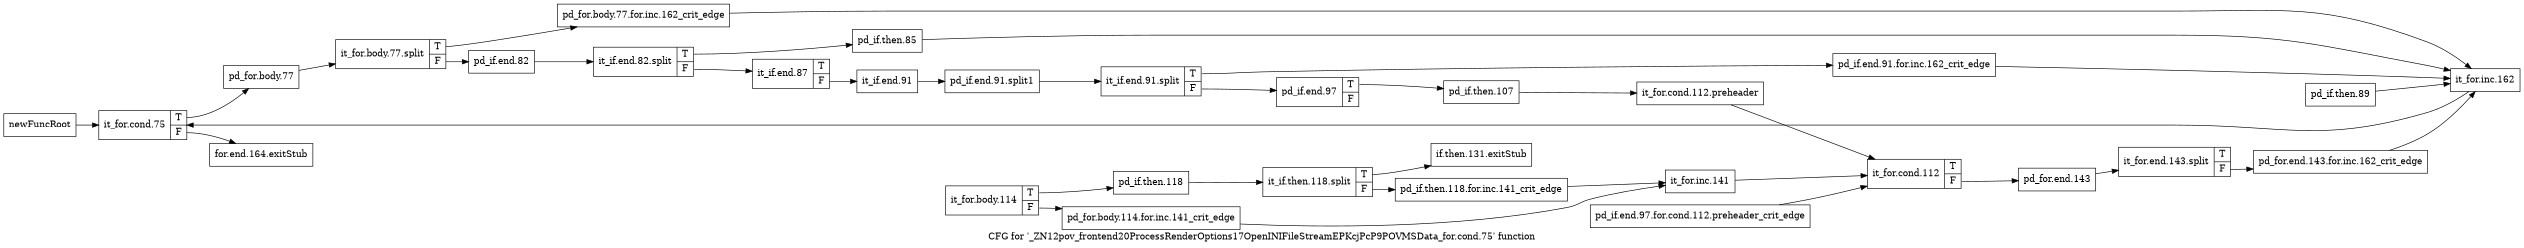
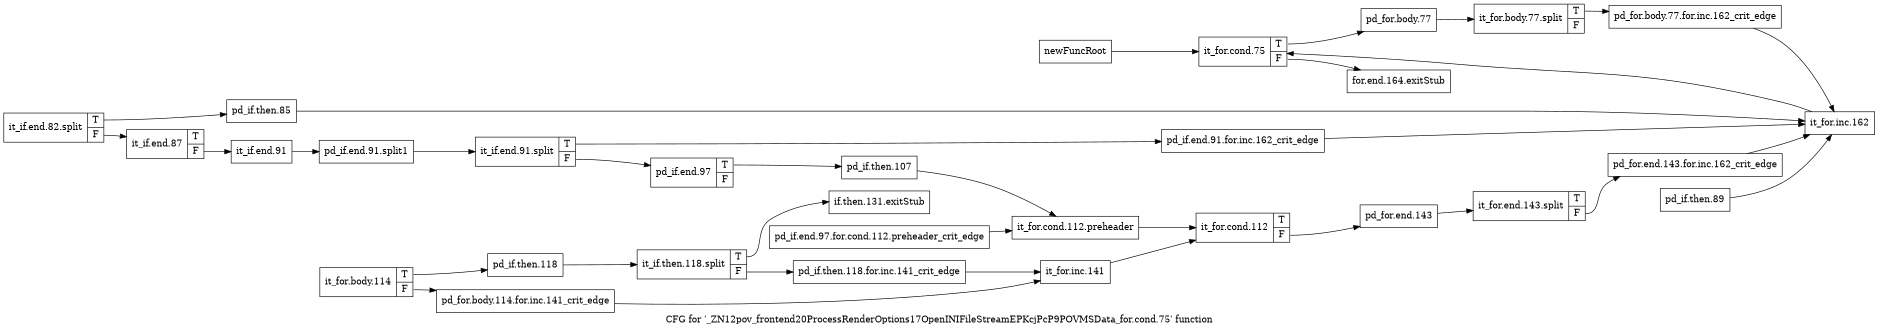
(502, 62) -> none
(1820, 197) -> (997, 231)
